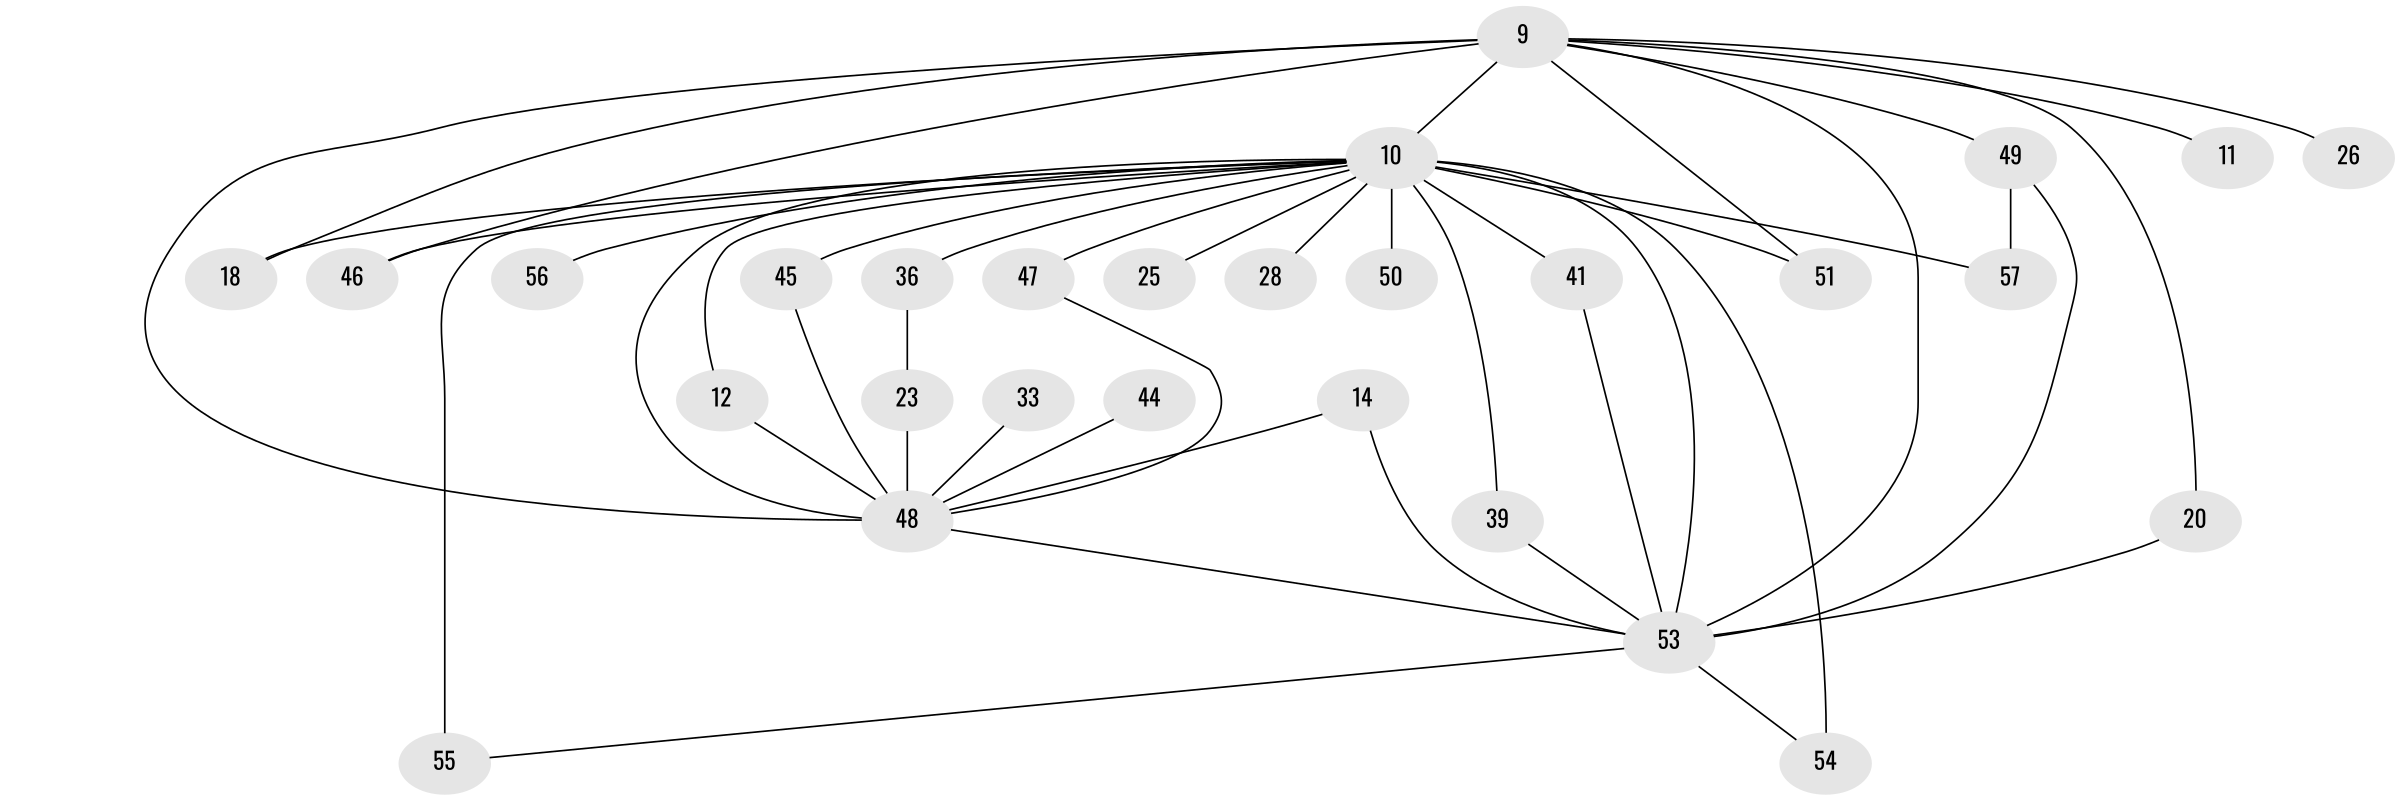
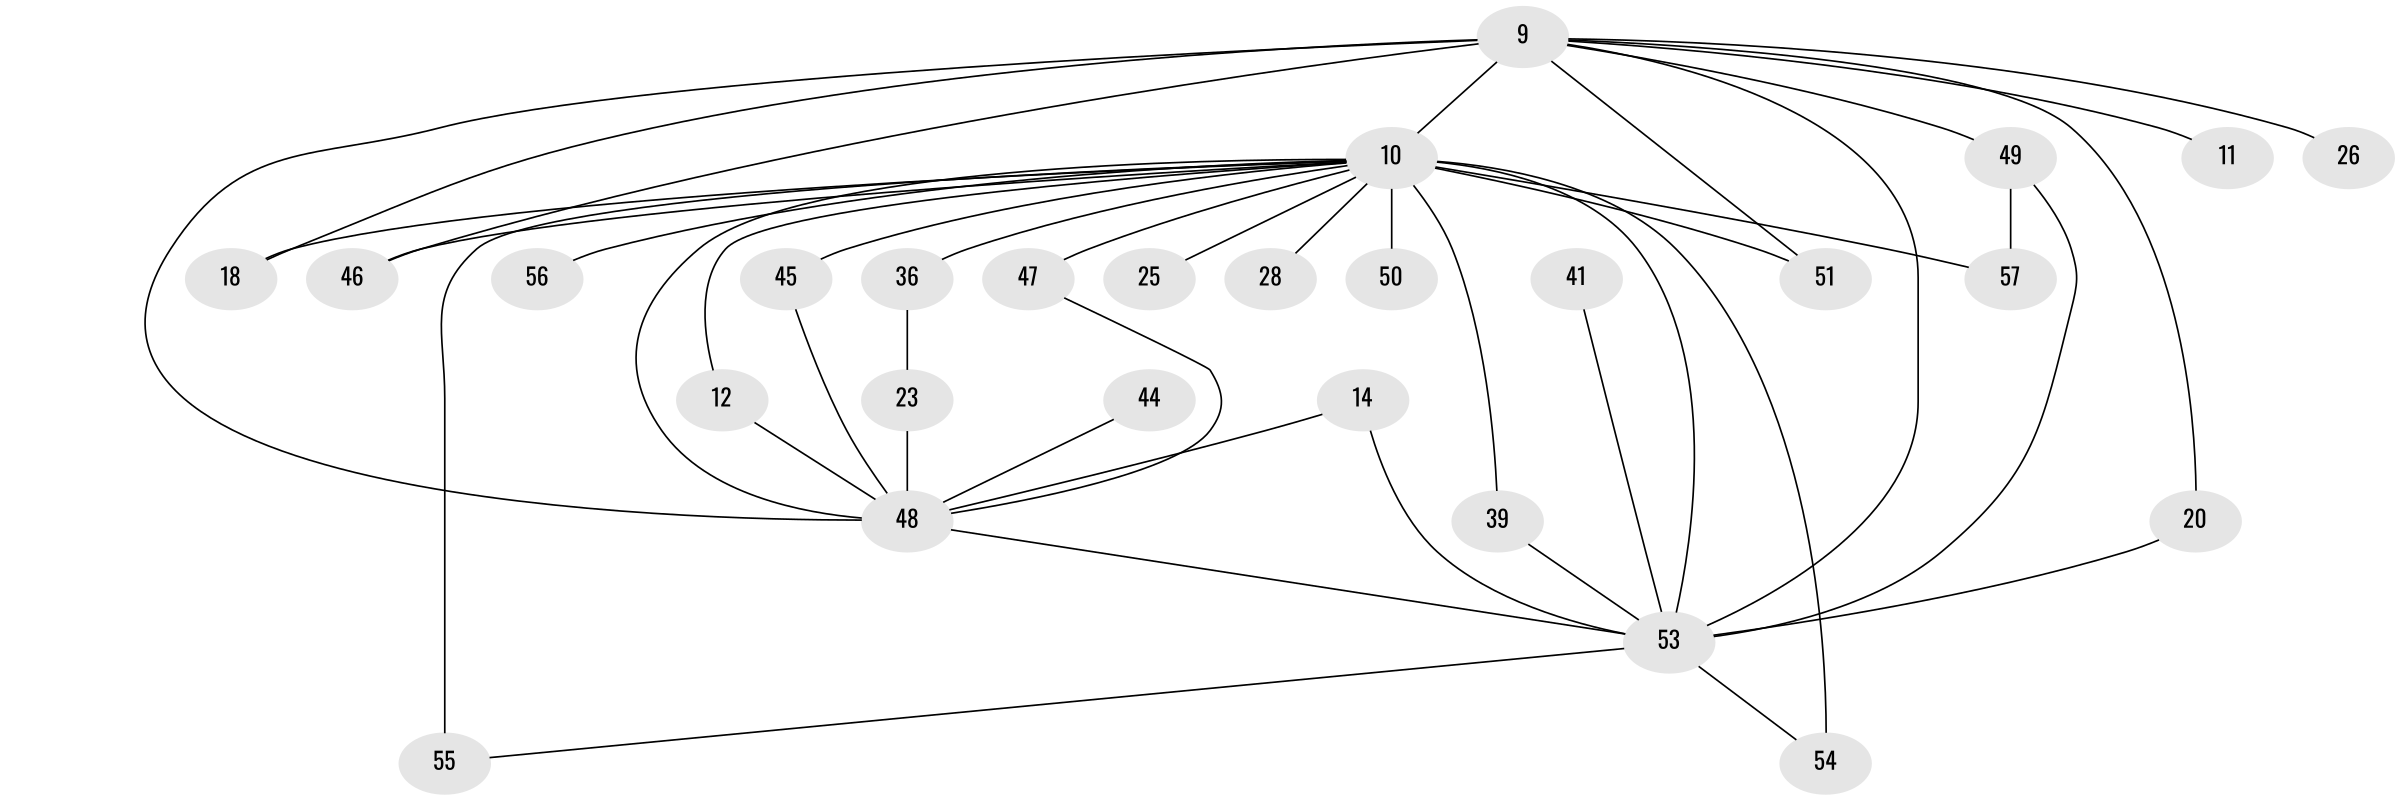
(1484, 219) -> none
(1028, 400) -> none
